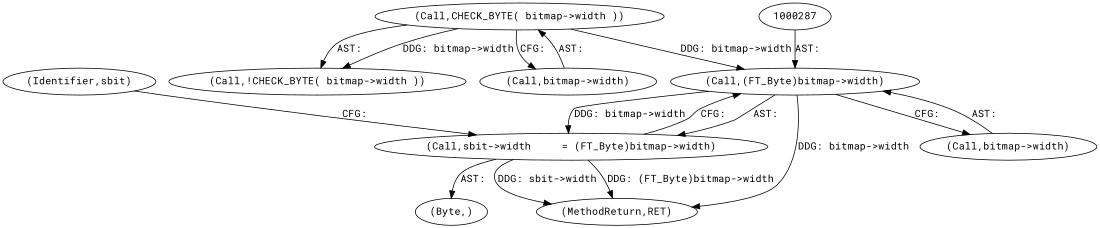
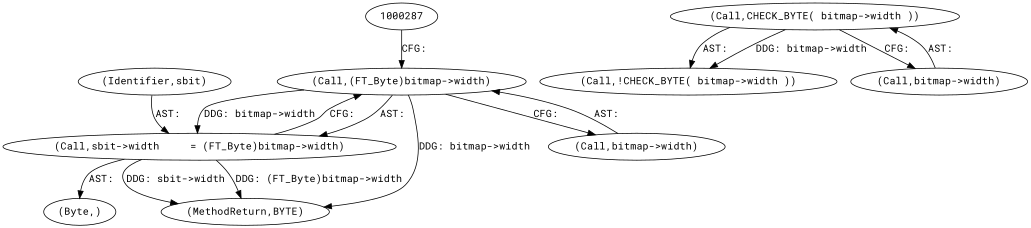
(654, 48) -> none
(811, 49) -> (417, 49)
(358, 114) -> (171, 114)
(617, 212) -> (245, 212)
